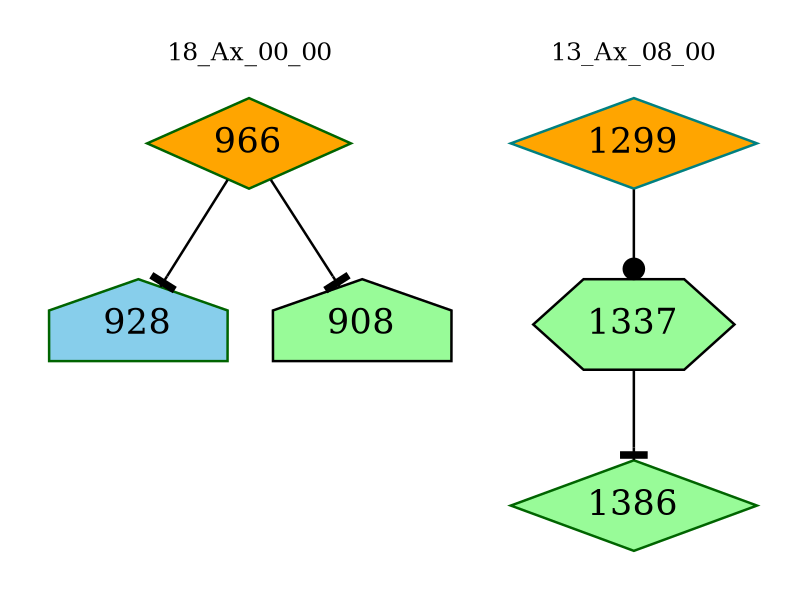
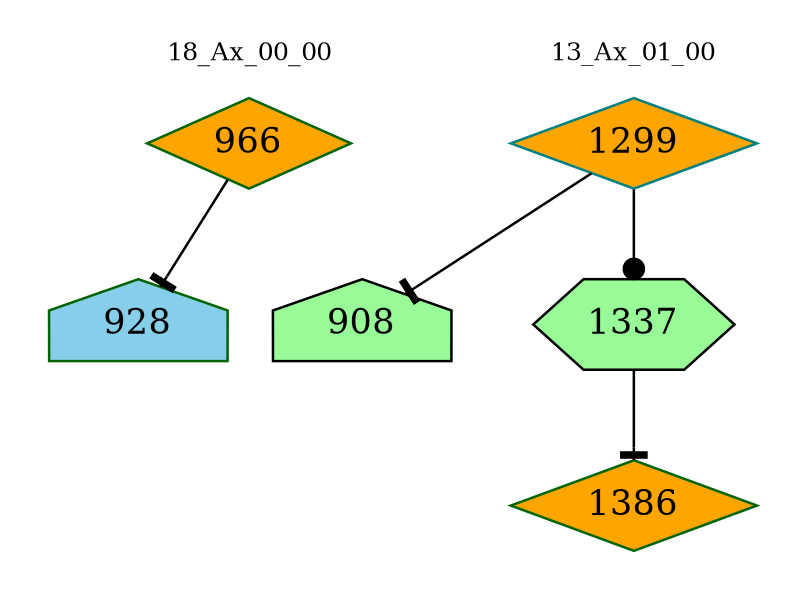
(634, 54) -> (634, 54)
(302, 228) -> (508, 227)
(634, 506) -> (634, 506)
